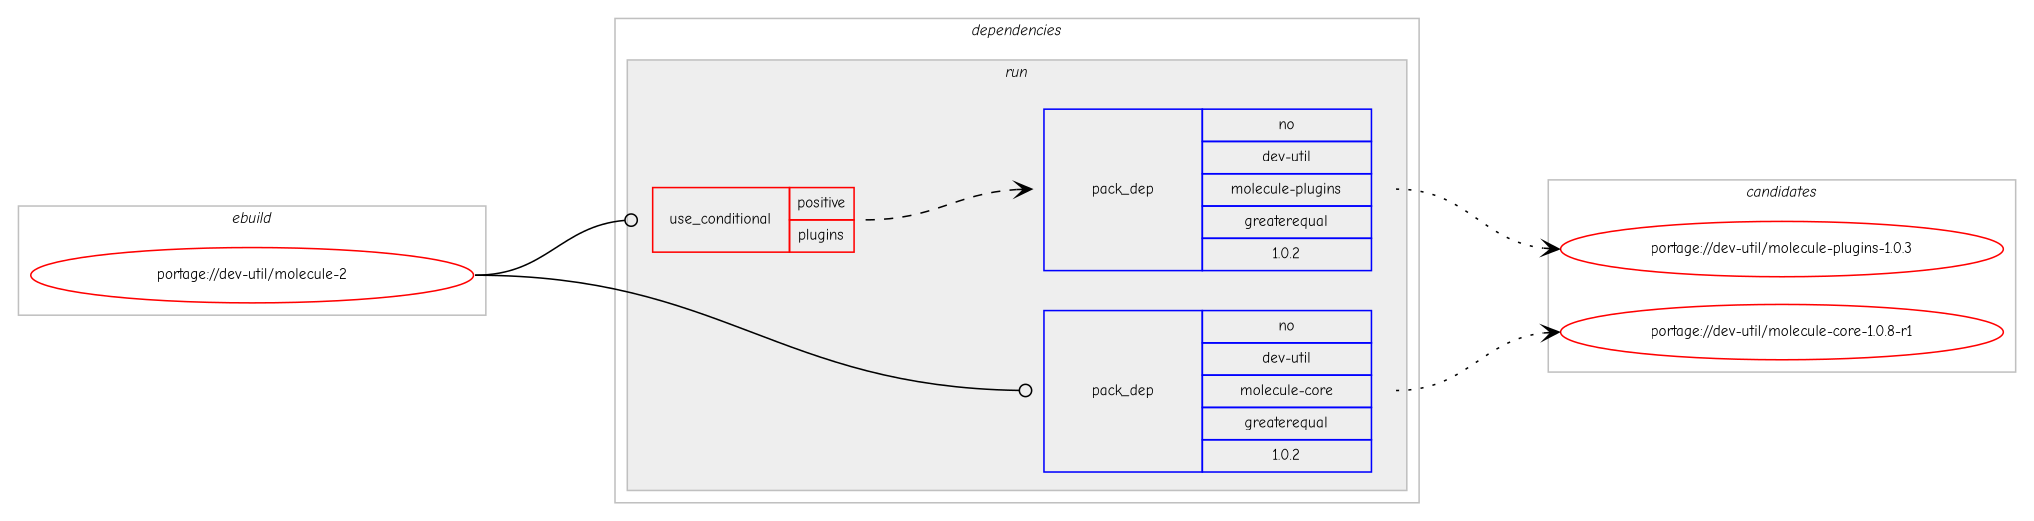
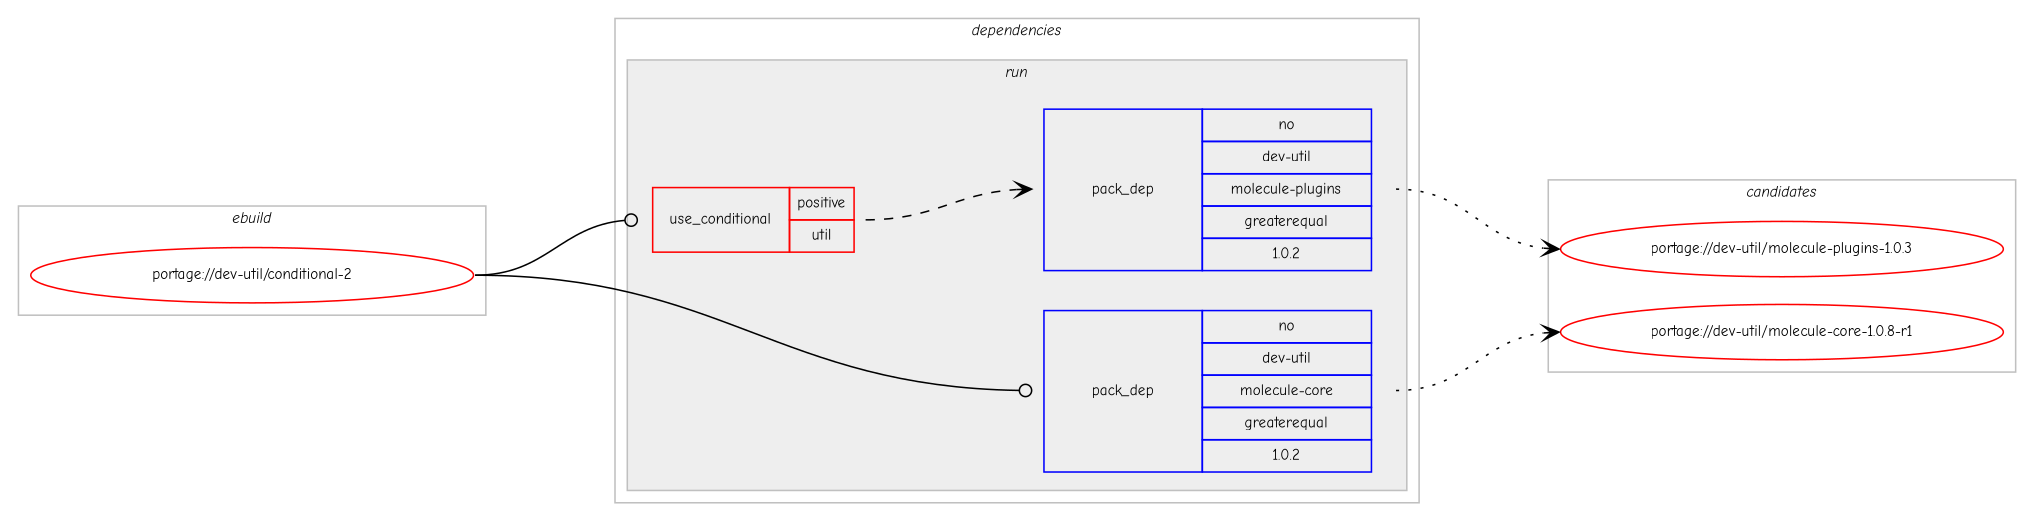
(822, 235) -> (822, 235)
(252, 275) -> (252, 275)
